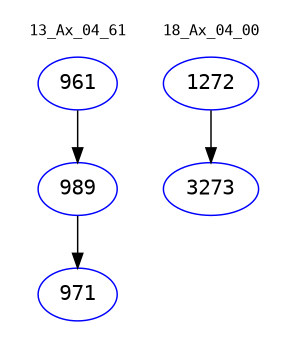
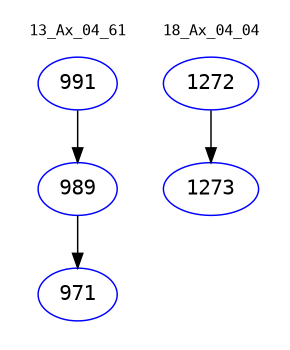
(212, 32) -> (212, 32)
(78, 84) -> (78, 84)
(211, 189) -> (211, 189)
